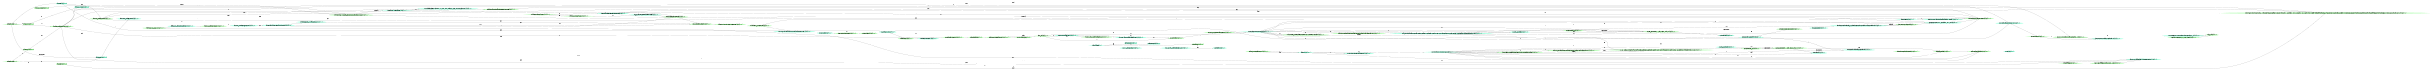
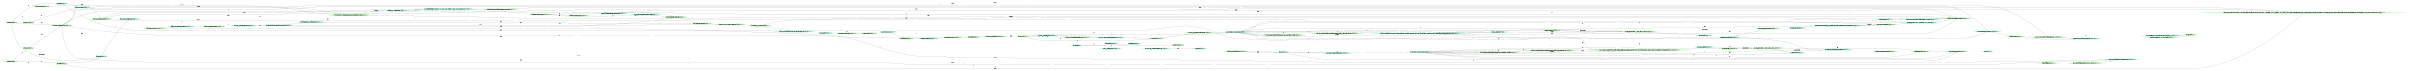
(1023, 37) -> none
